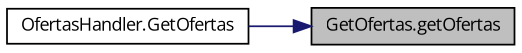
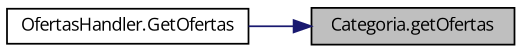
(413, 26) -> (413, 26)
